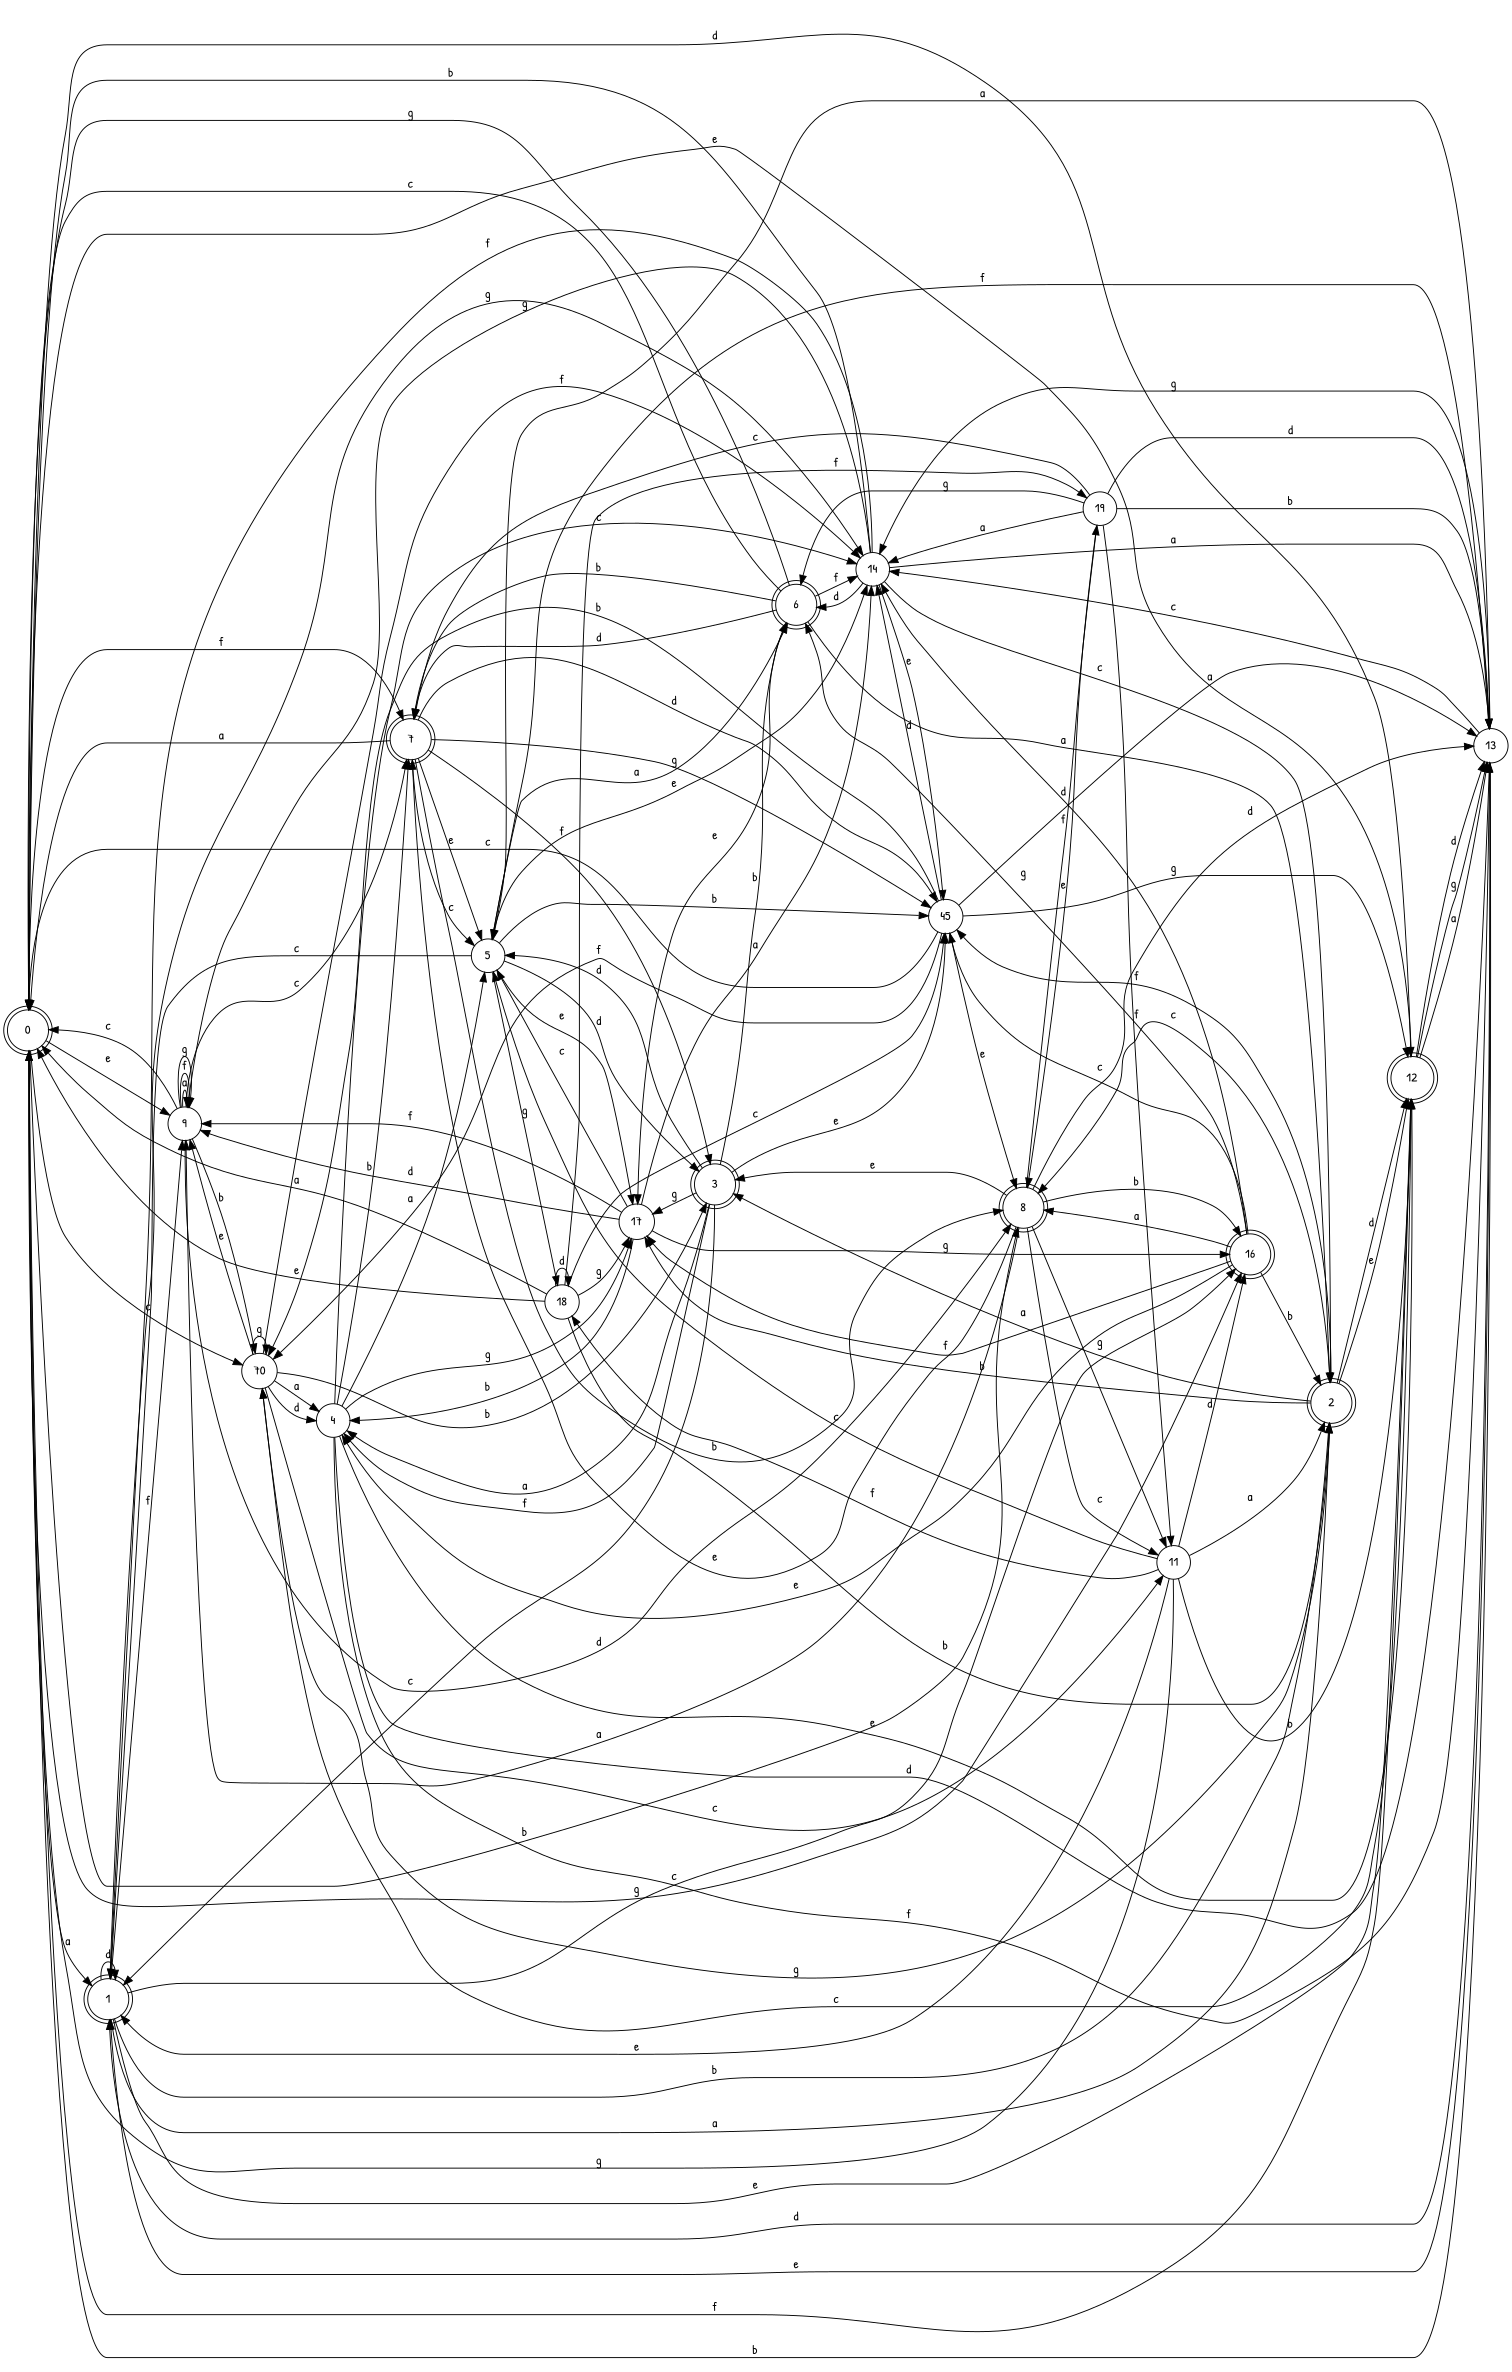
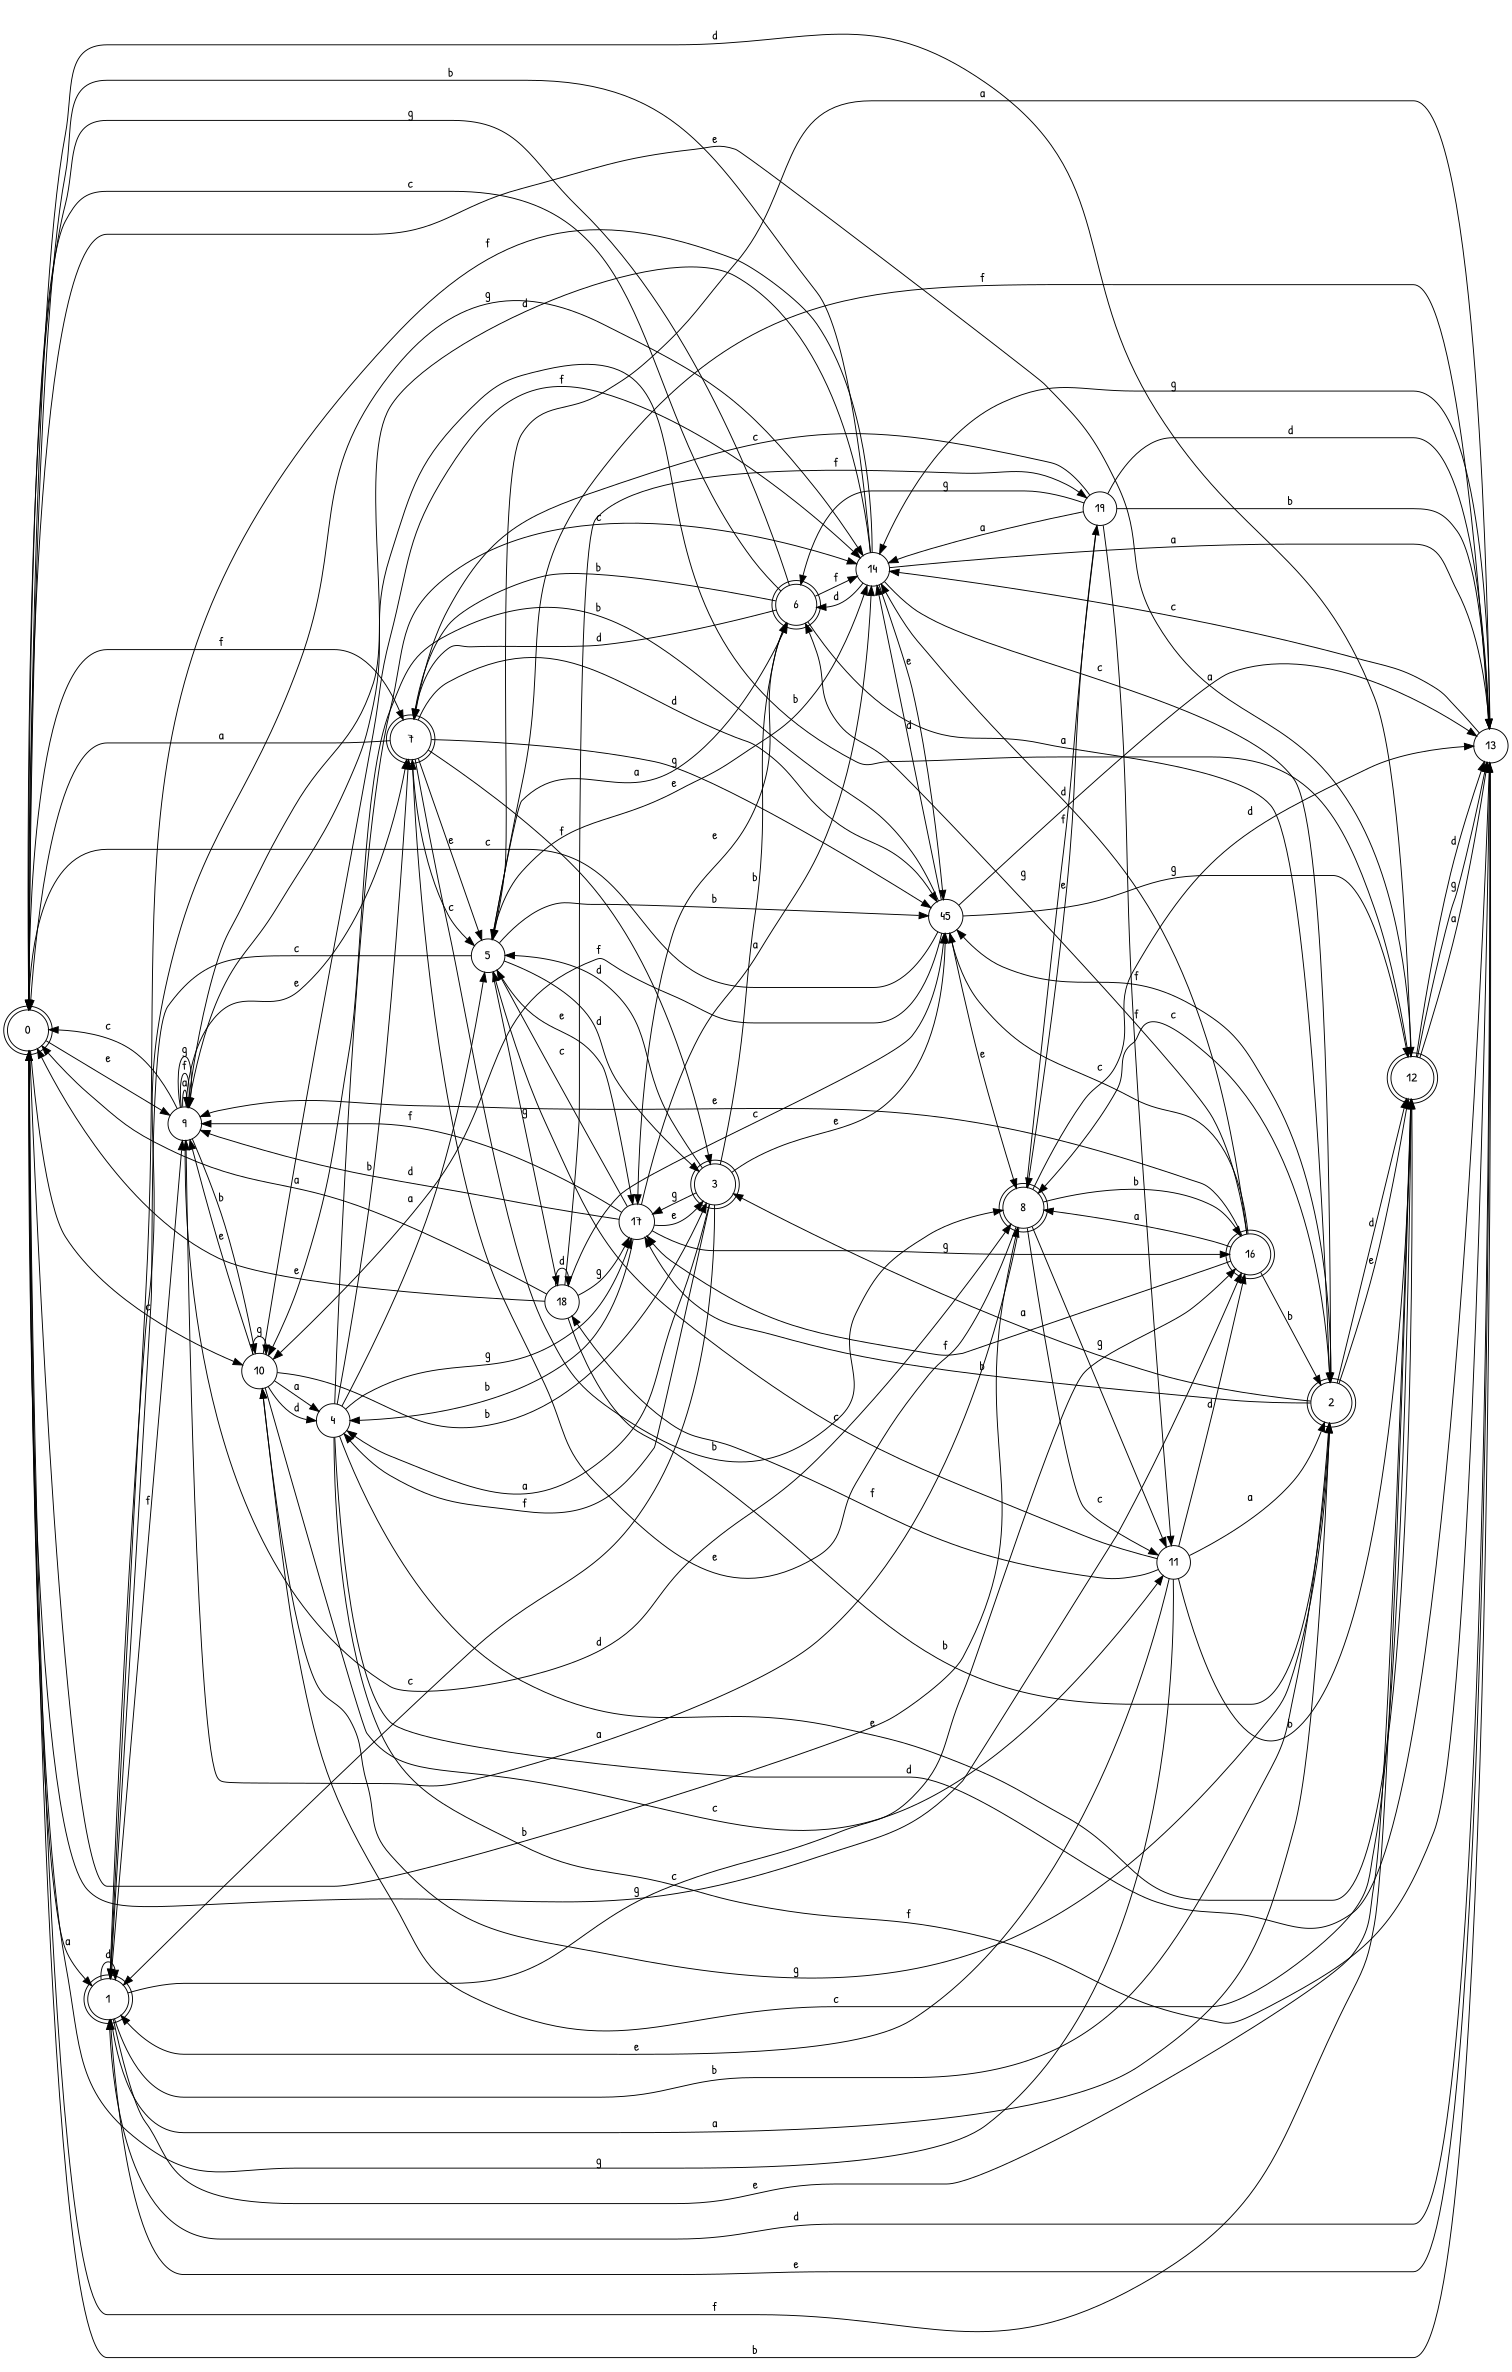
(525, 304) -> (525, 304)
none -> (678, 508)
(297, 983) -> (297, 983)
(878, 1172) -> (678, 1223)
(259, 1371) -> (259, 1371)
(819, 1591) -> (743, 1109)
